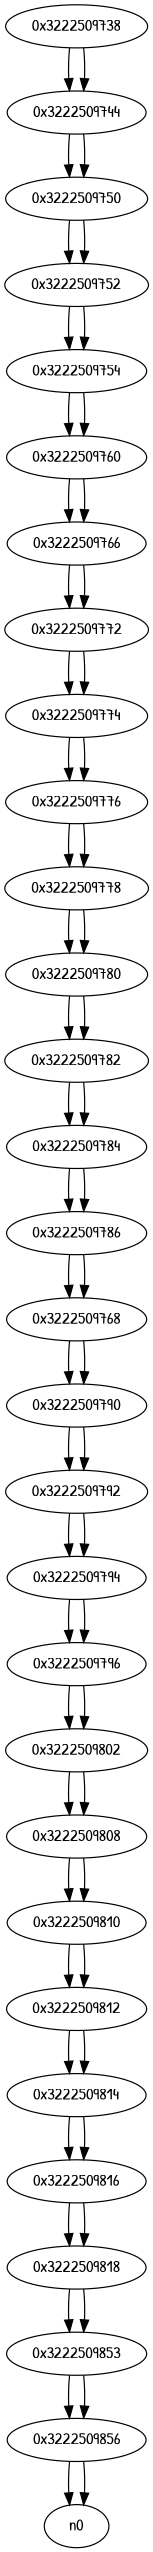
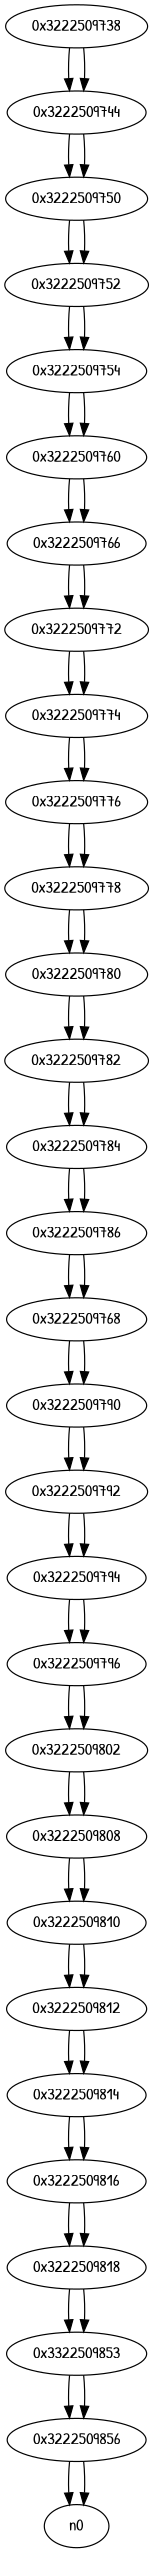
(77, 2354) -> (77, 2354)
